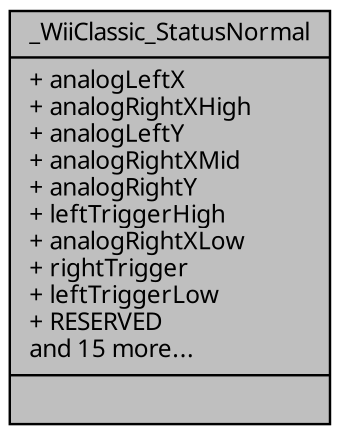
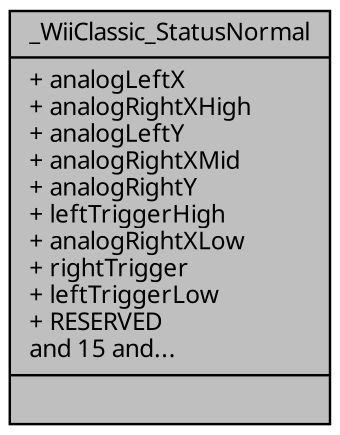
(112, 350) -> (104, 350)
